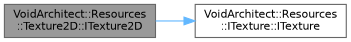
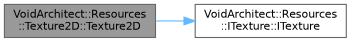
(80, 21) -> (80, 21)
